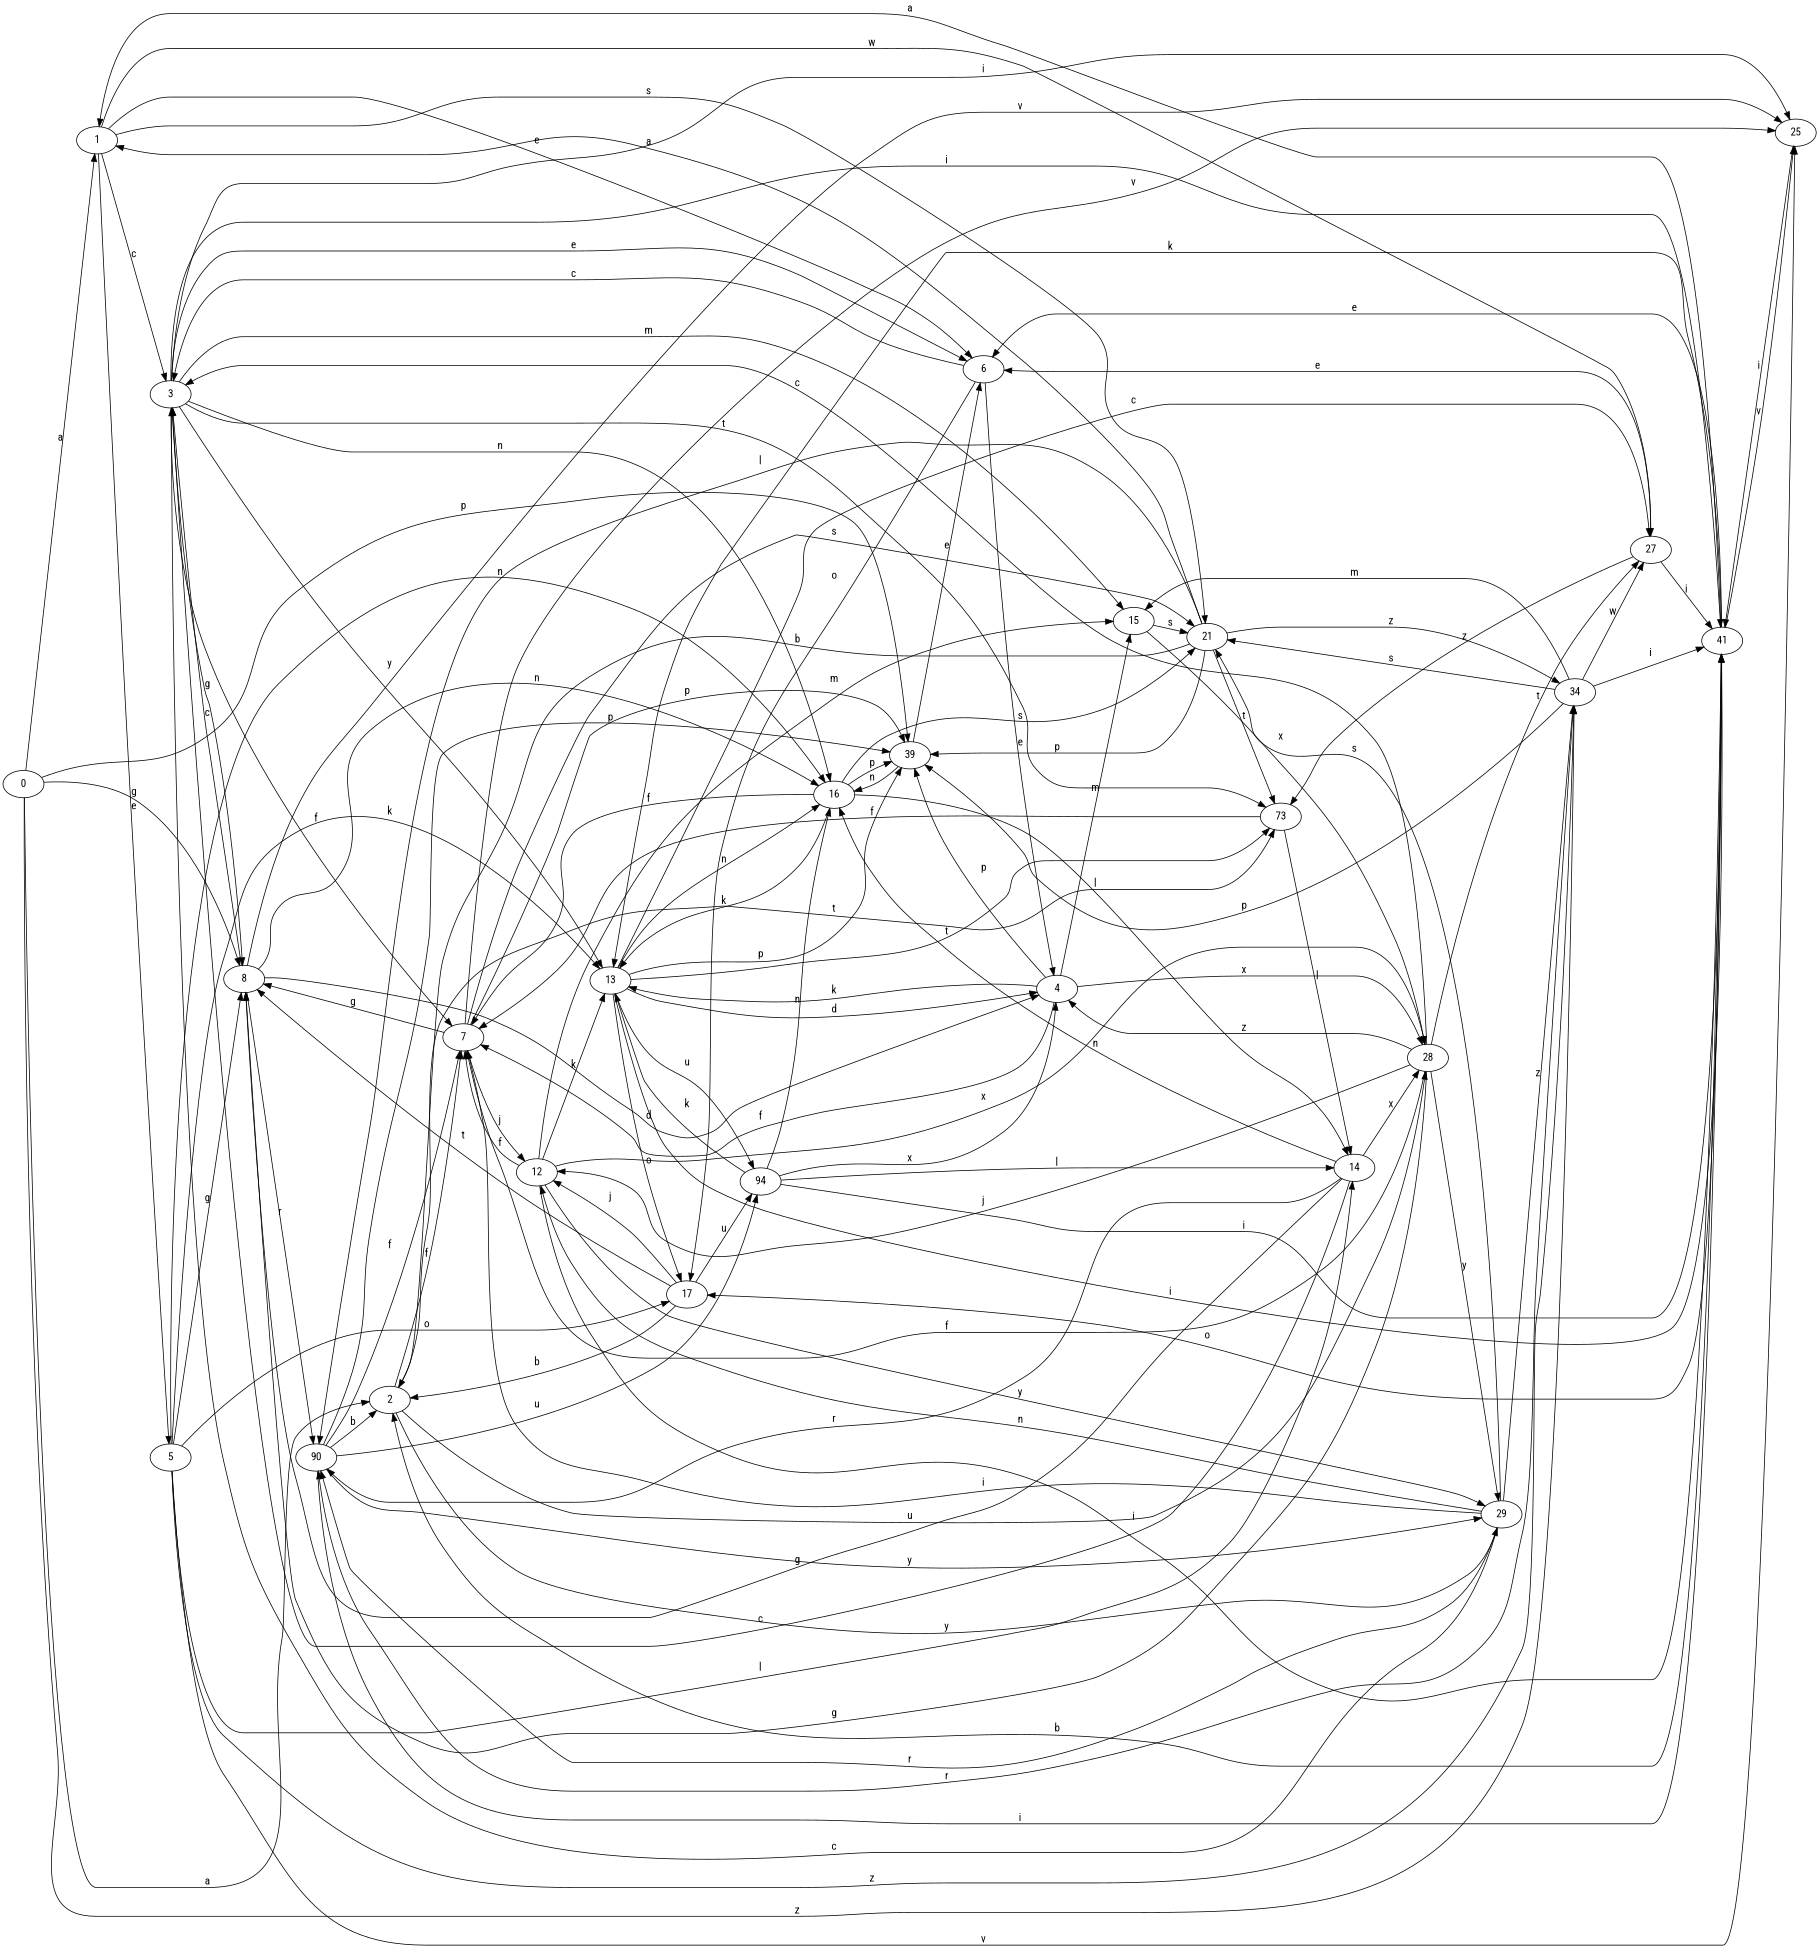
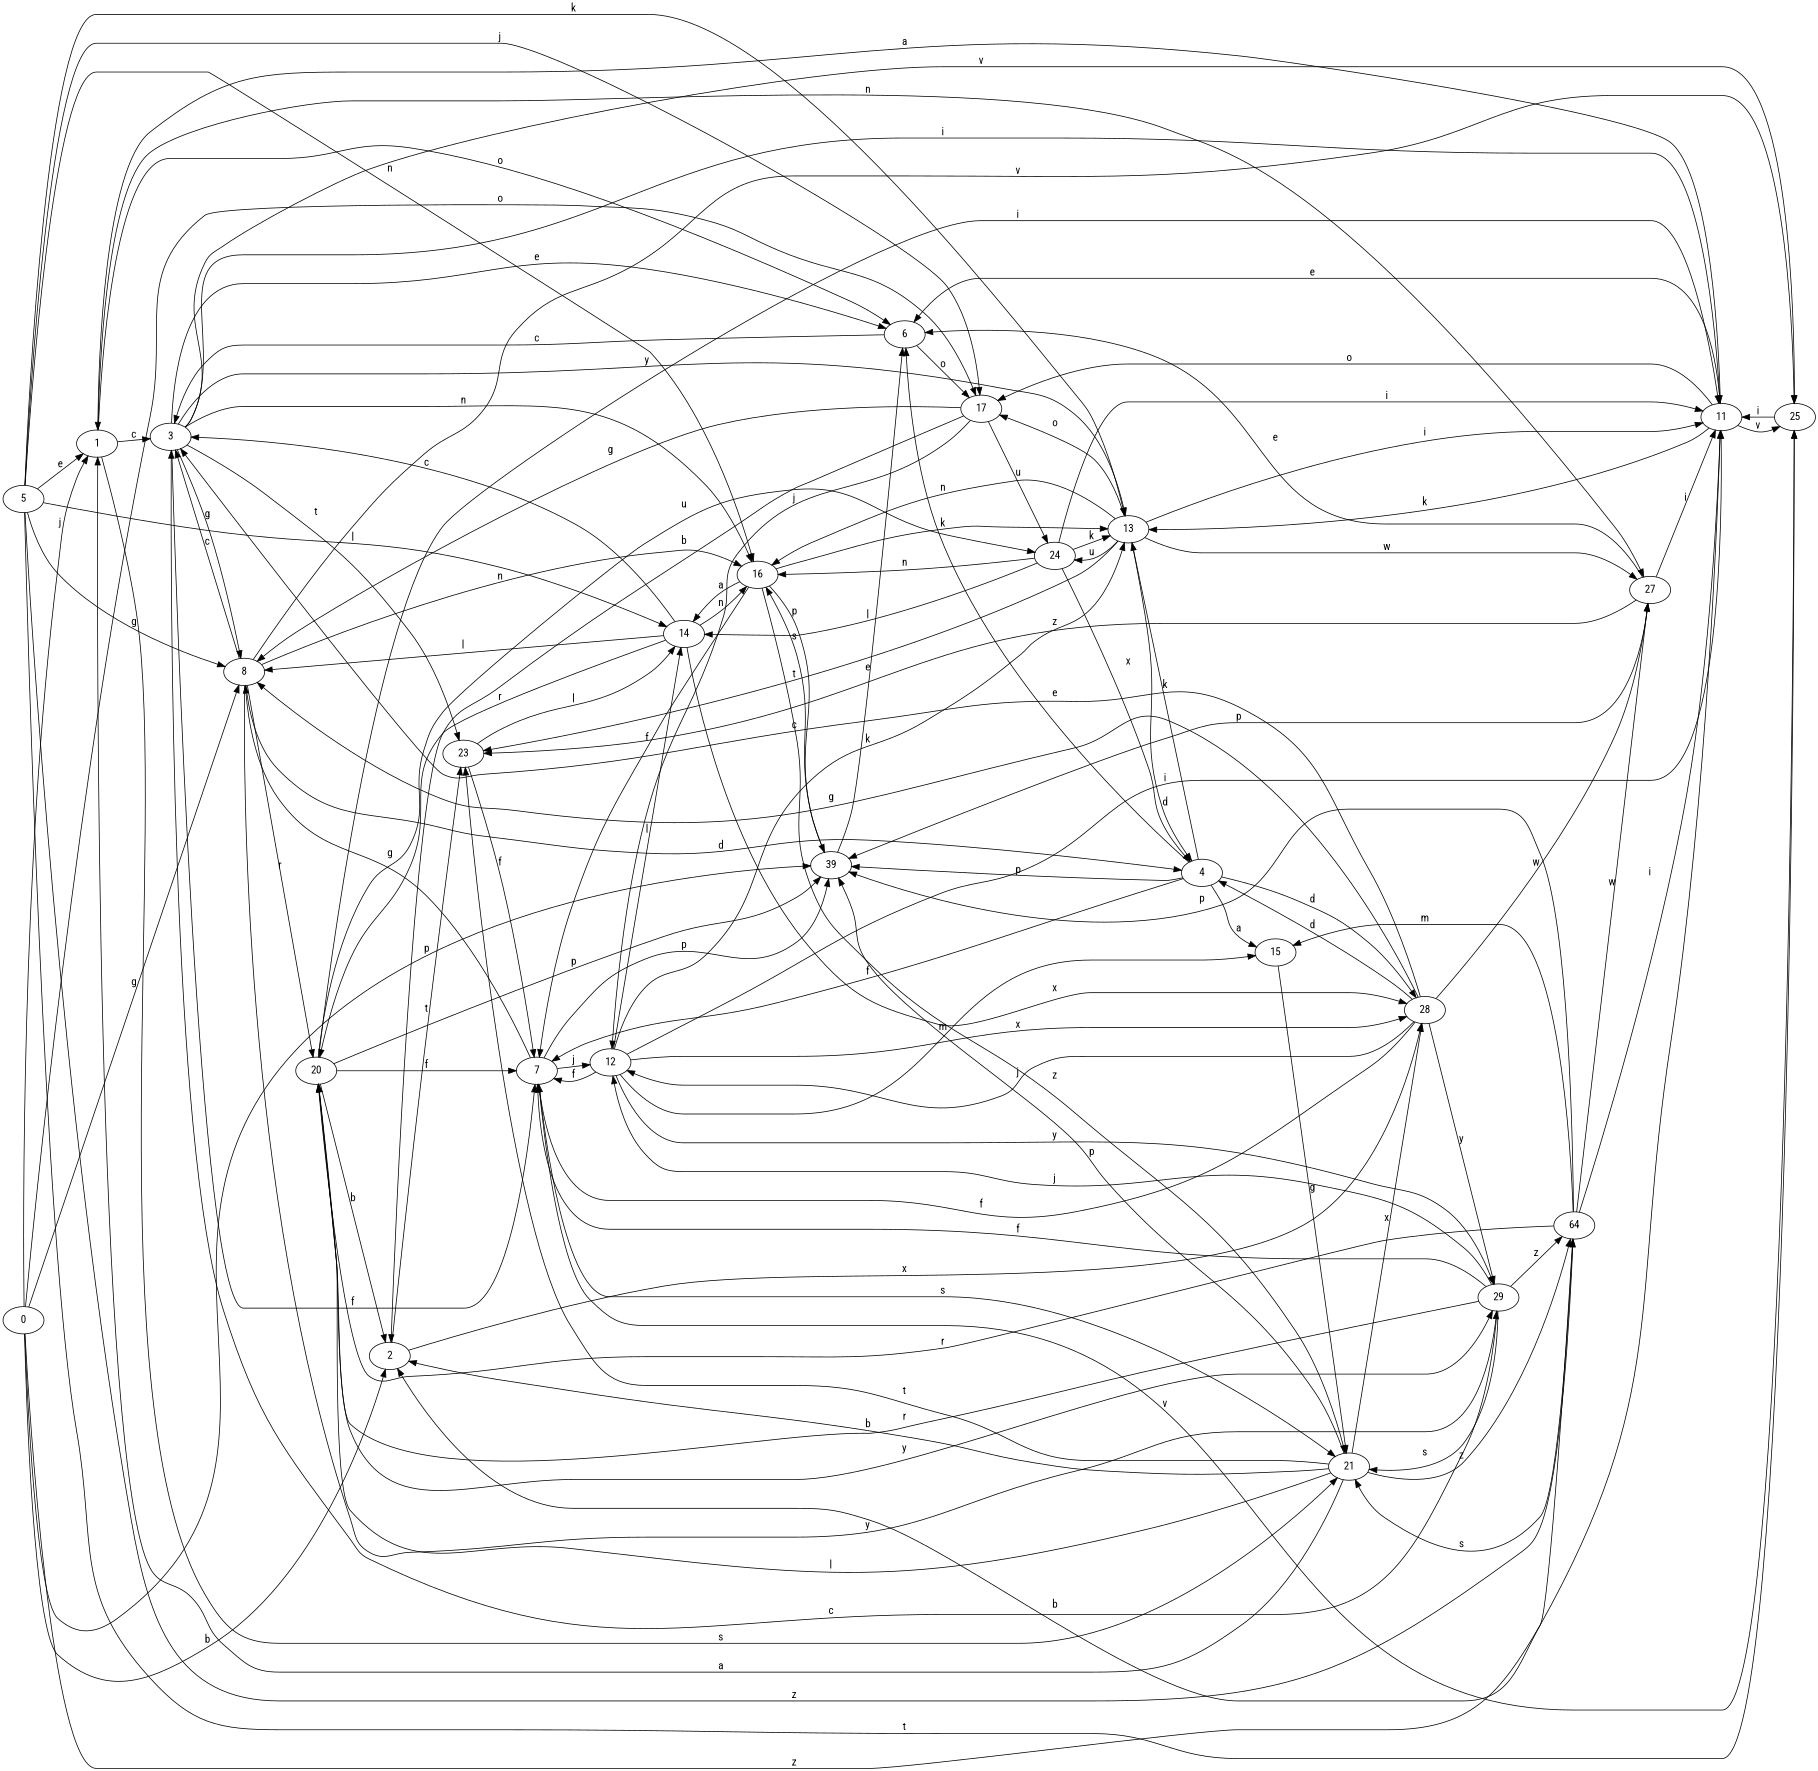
(872, 43) -> (868, 90)
(984, 69) -> (981, 61)
(537, 141) -> (500, 161)
(660, 337) -> none
none -> (156, 342)
(1134, 401) -> (1387, 547)
(60, 438) -> (60, 523)
(1170, 623) -> (1312, 1188)
(1722, 641) -> (1721, 417)
(1008, 662) -> (993, 638)
(1575, 692) -> (1574, 1225)
(1538, 697) -> (1536, 863)
(1020, 716) -> (1055, 1076)
(872, 778) -> (794, 637)
(1095, 788) -> (1239, 929)
(1321, 811) -> (1385, 1253)
(1281, 817) -> (463, 754)
(132, 827) -> (57, 474)
none -> (645, 862)
(1095, 884) -> (721, 586)
(820, 945) -> (1279, 723)
(1244, 970) -> (1312, 900)
(1244, 1028) -> (1312, 926)
(463, 1136) -> (610, 450)
(761, 1181) -> (1055, 556)
(436, 1224) -> none
(427, 1324) -> (500, 38)
(1020, 1420) -> (1055, 1179)
(316, 1458) -> (316, 1071)
(984, 1483) -> (1018, 1230)
(910, 1516) -> (905, 1269)
(797, 1560) -> (463, 646)
(917, 1633) -> (587, 1539)
(207, 1882) -> (207, 1640)
(984, 1939) -> (905, 1727)
